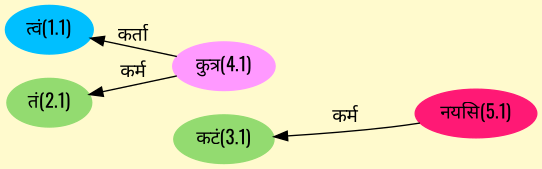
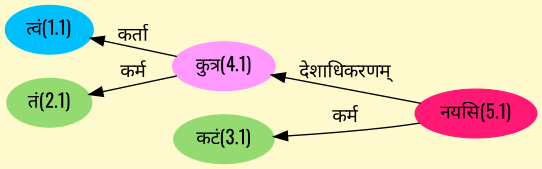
none -> (353, 90)
